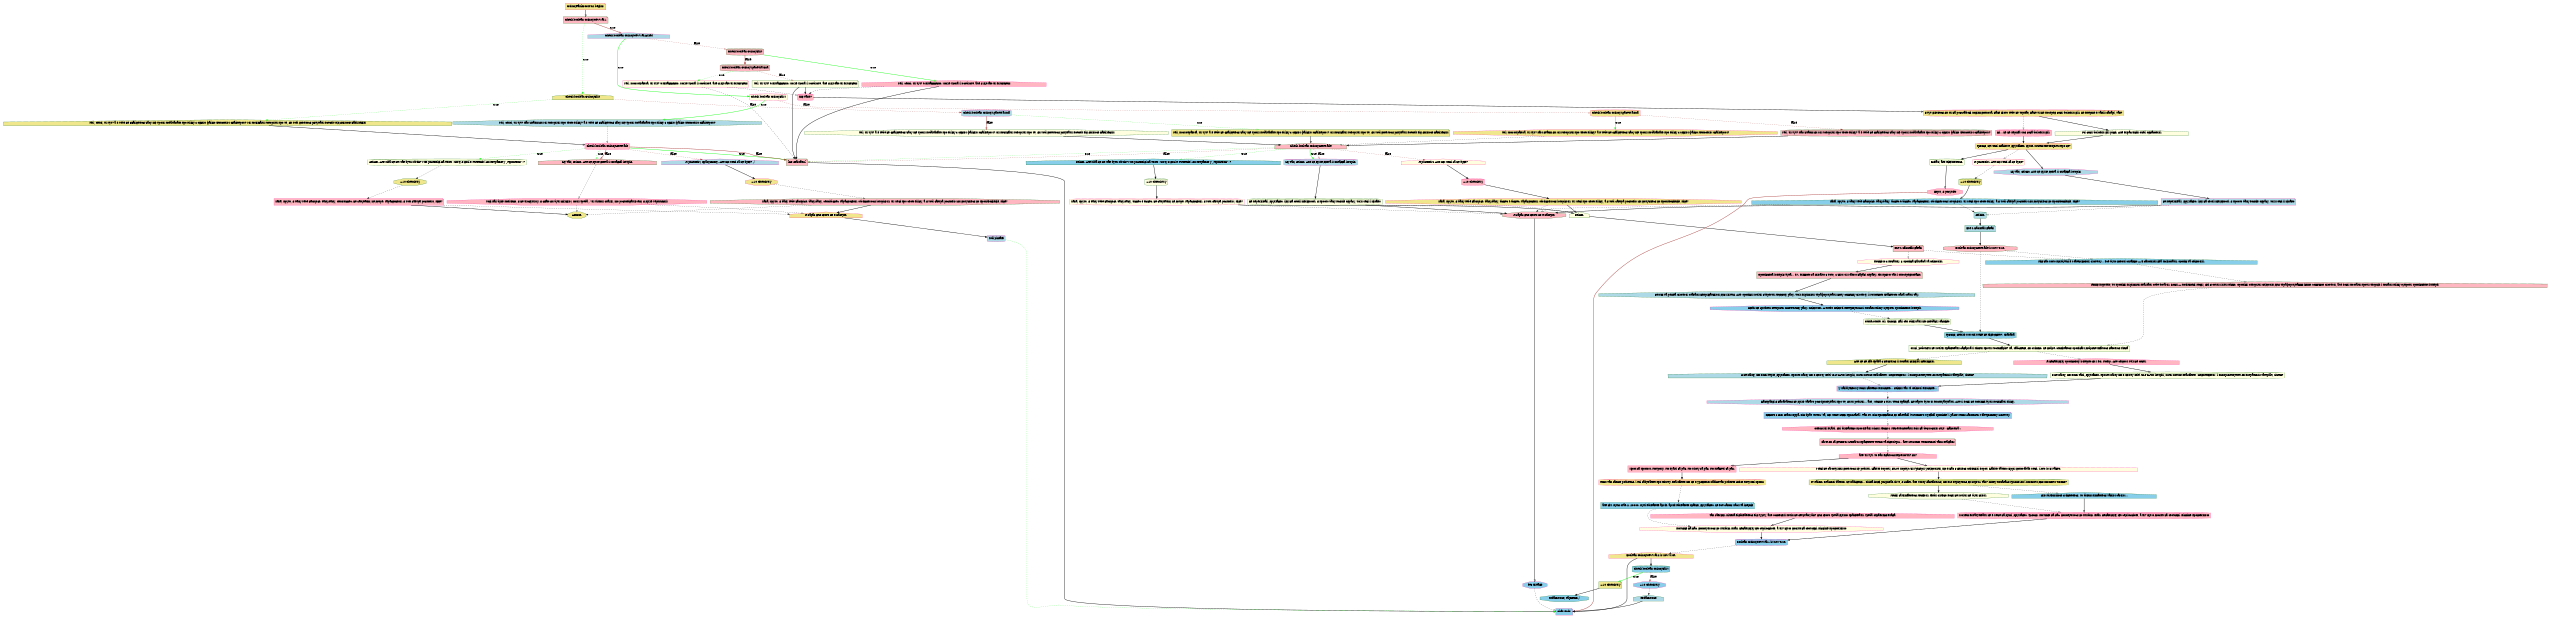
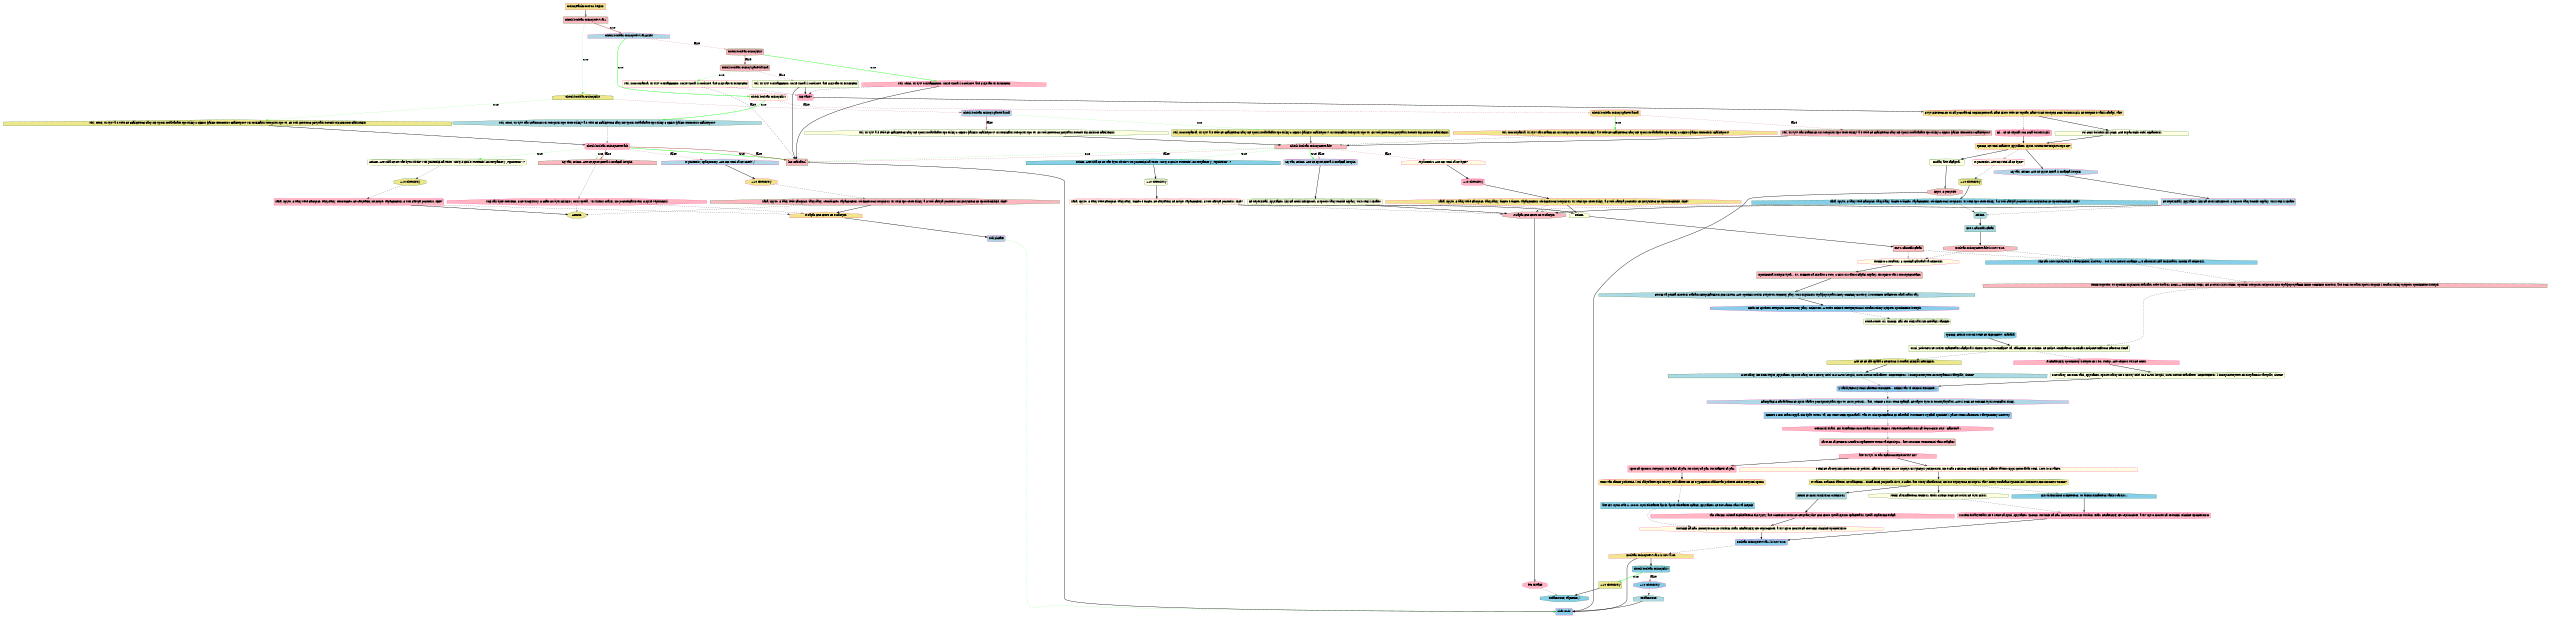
(720, 162) -> (720, 162)
(1947, 162) -> (1947, 162)
(1945, 192) -> (1945, 192)
(1606, 282) -> (1606, 282)
(1980, 291) -> (1945, 255)
(1943, 328) -> none
none -> (1821, 496)
(1535, 585) -> (1535, 585)
(1540, 603) -> (1548, 591)
